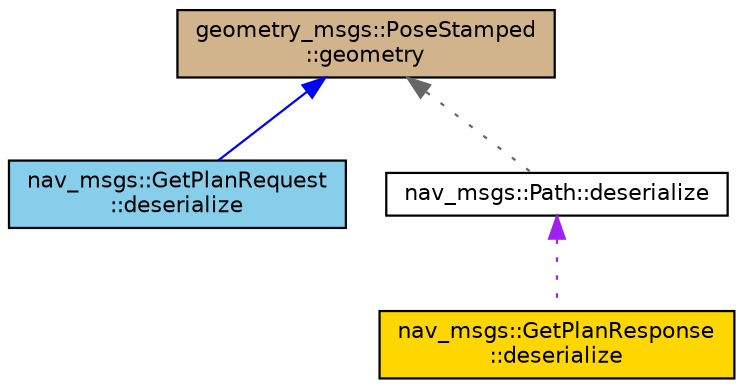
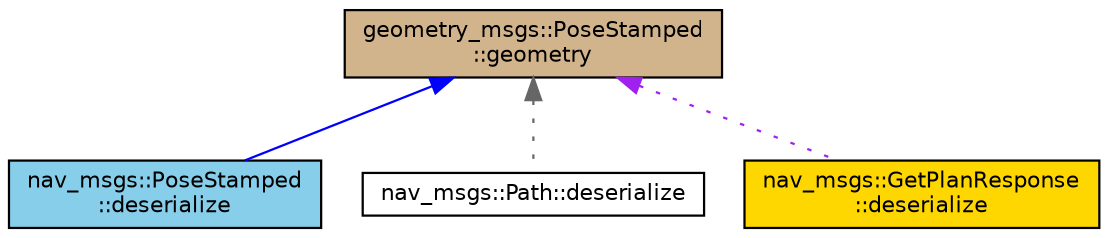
(177, 194) -> (165, 194)
(557, 275) -> (738, 123)
